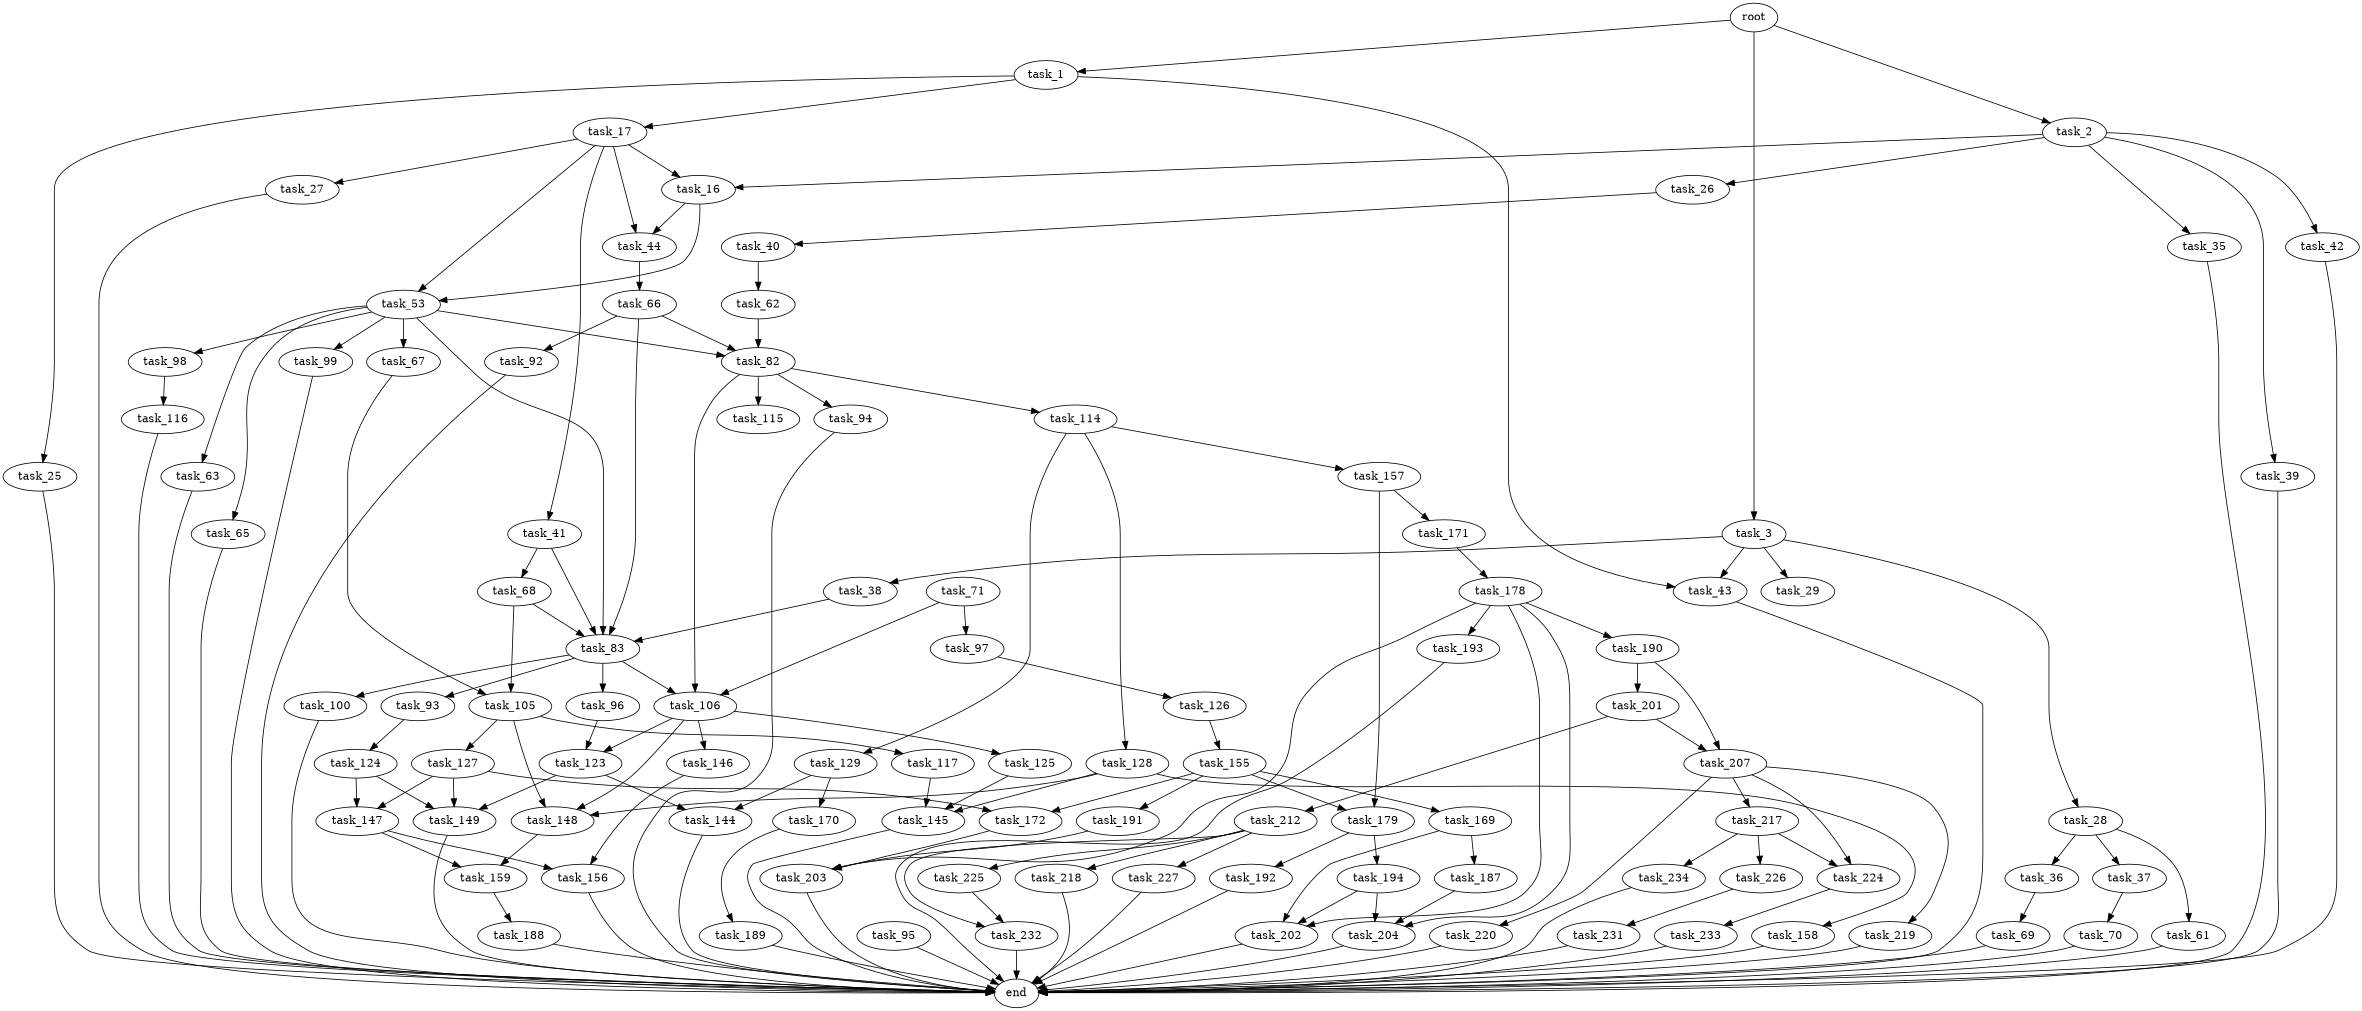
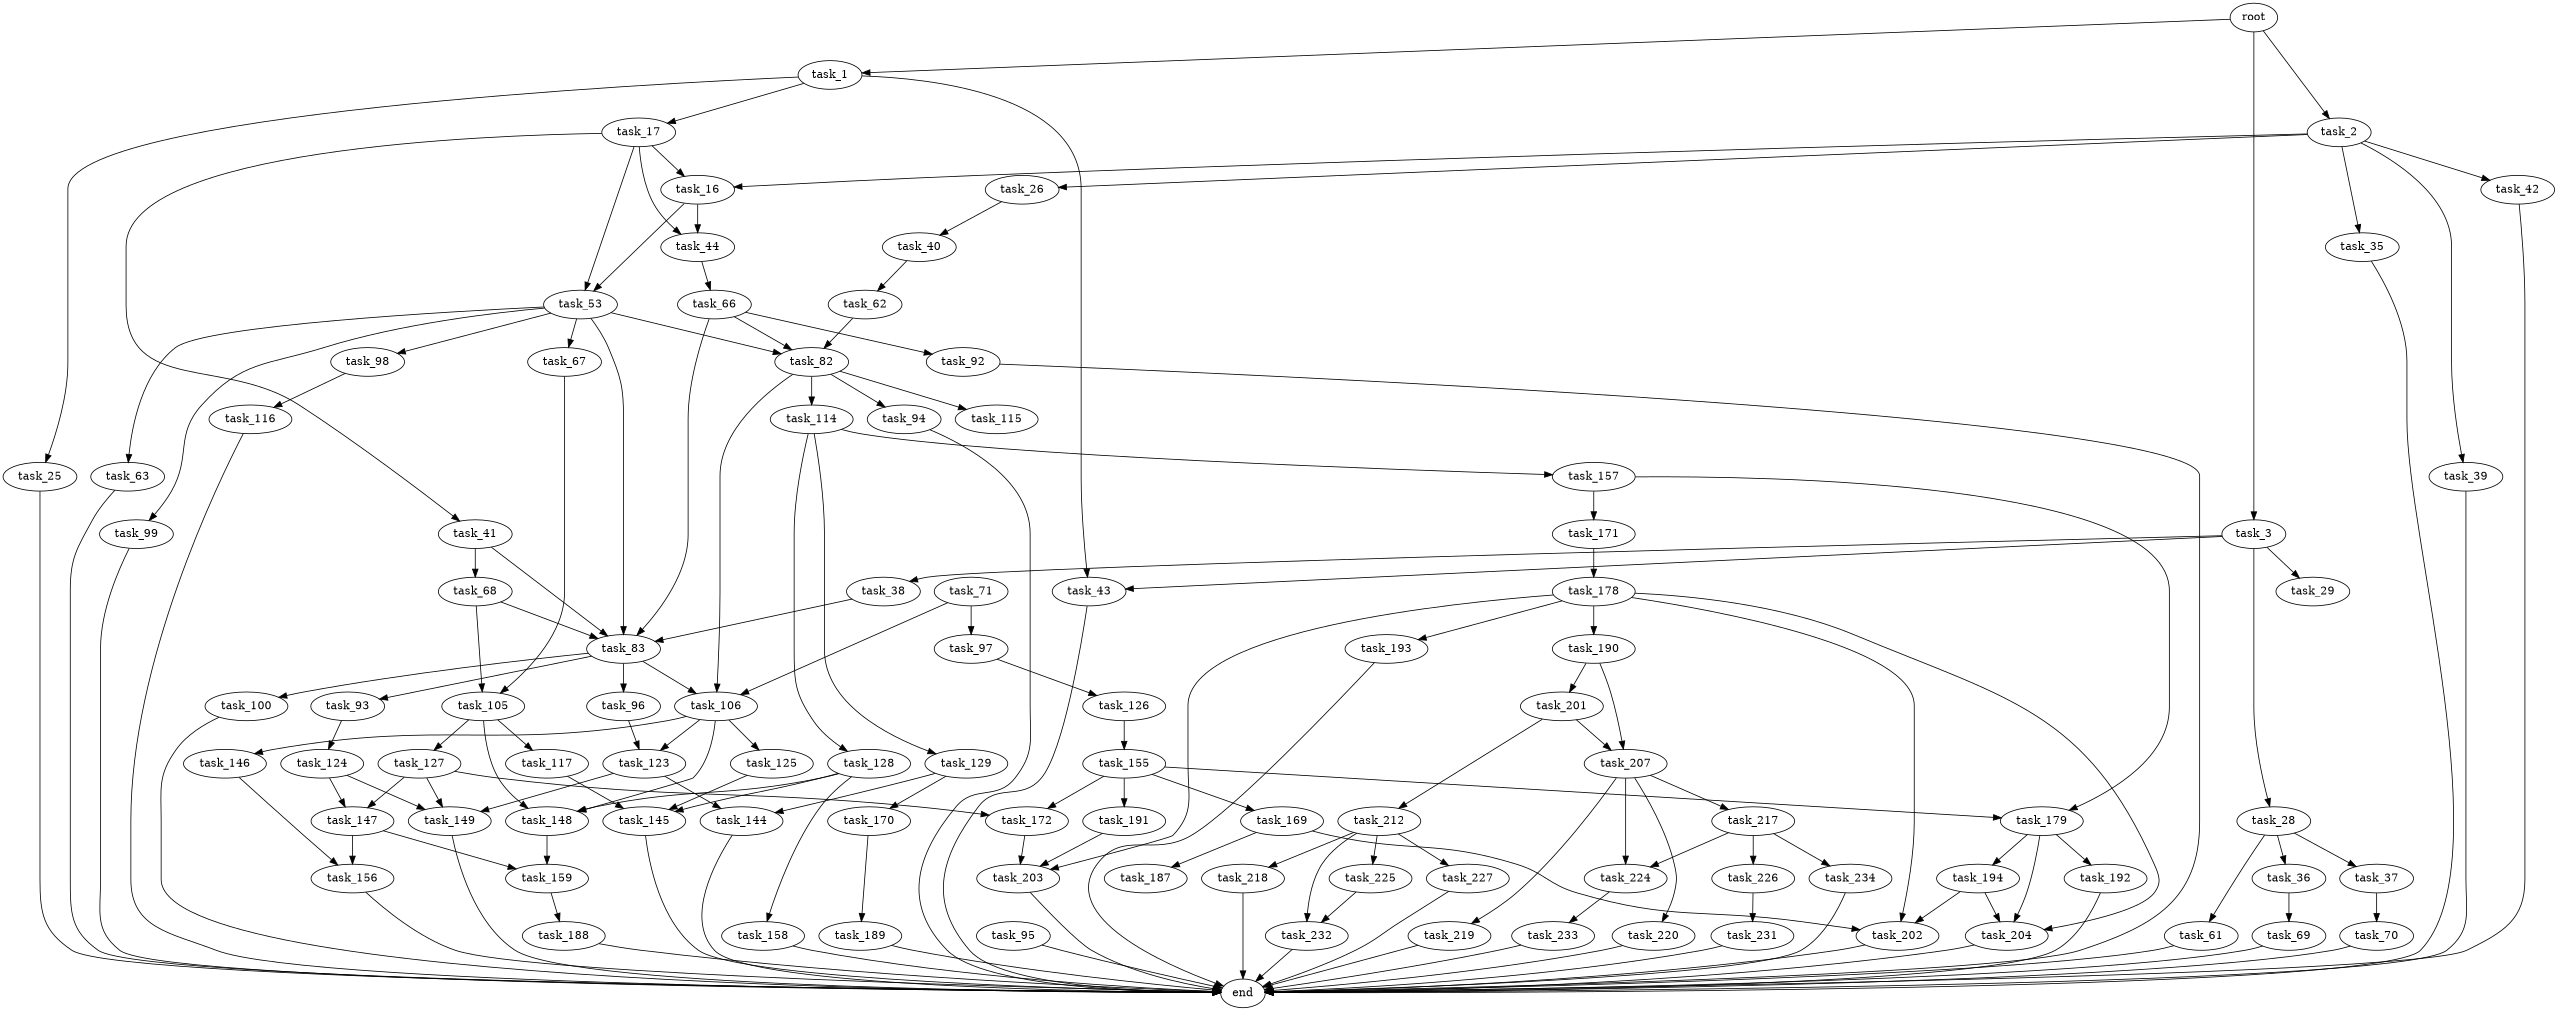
(302, 190) -> none
(228, 534) -> none
(1428, 905) -> (2032, 876)
